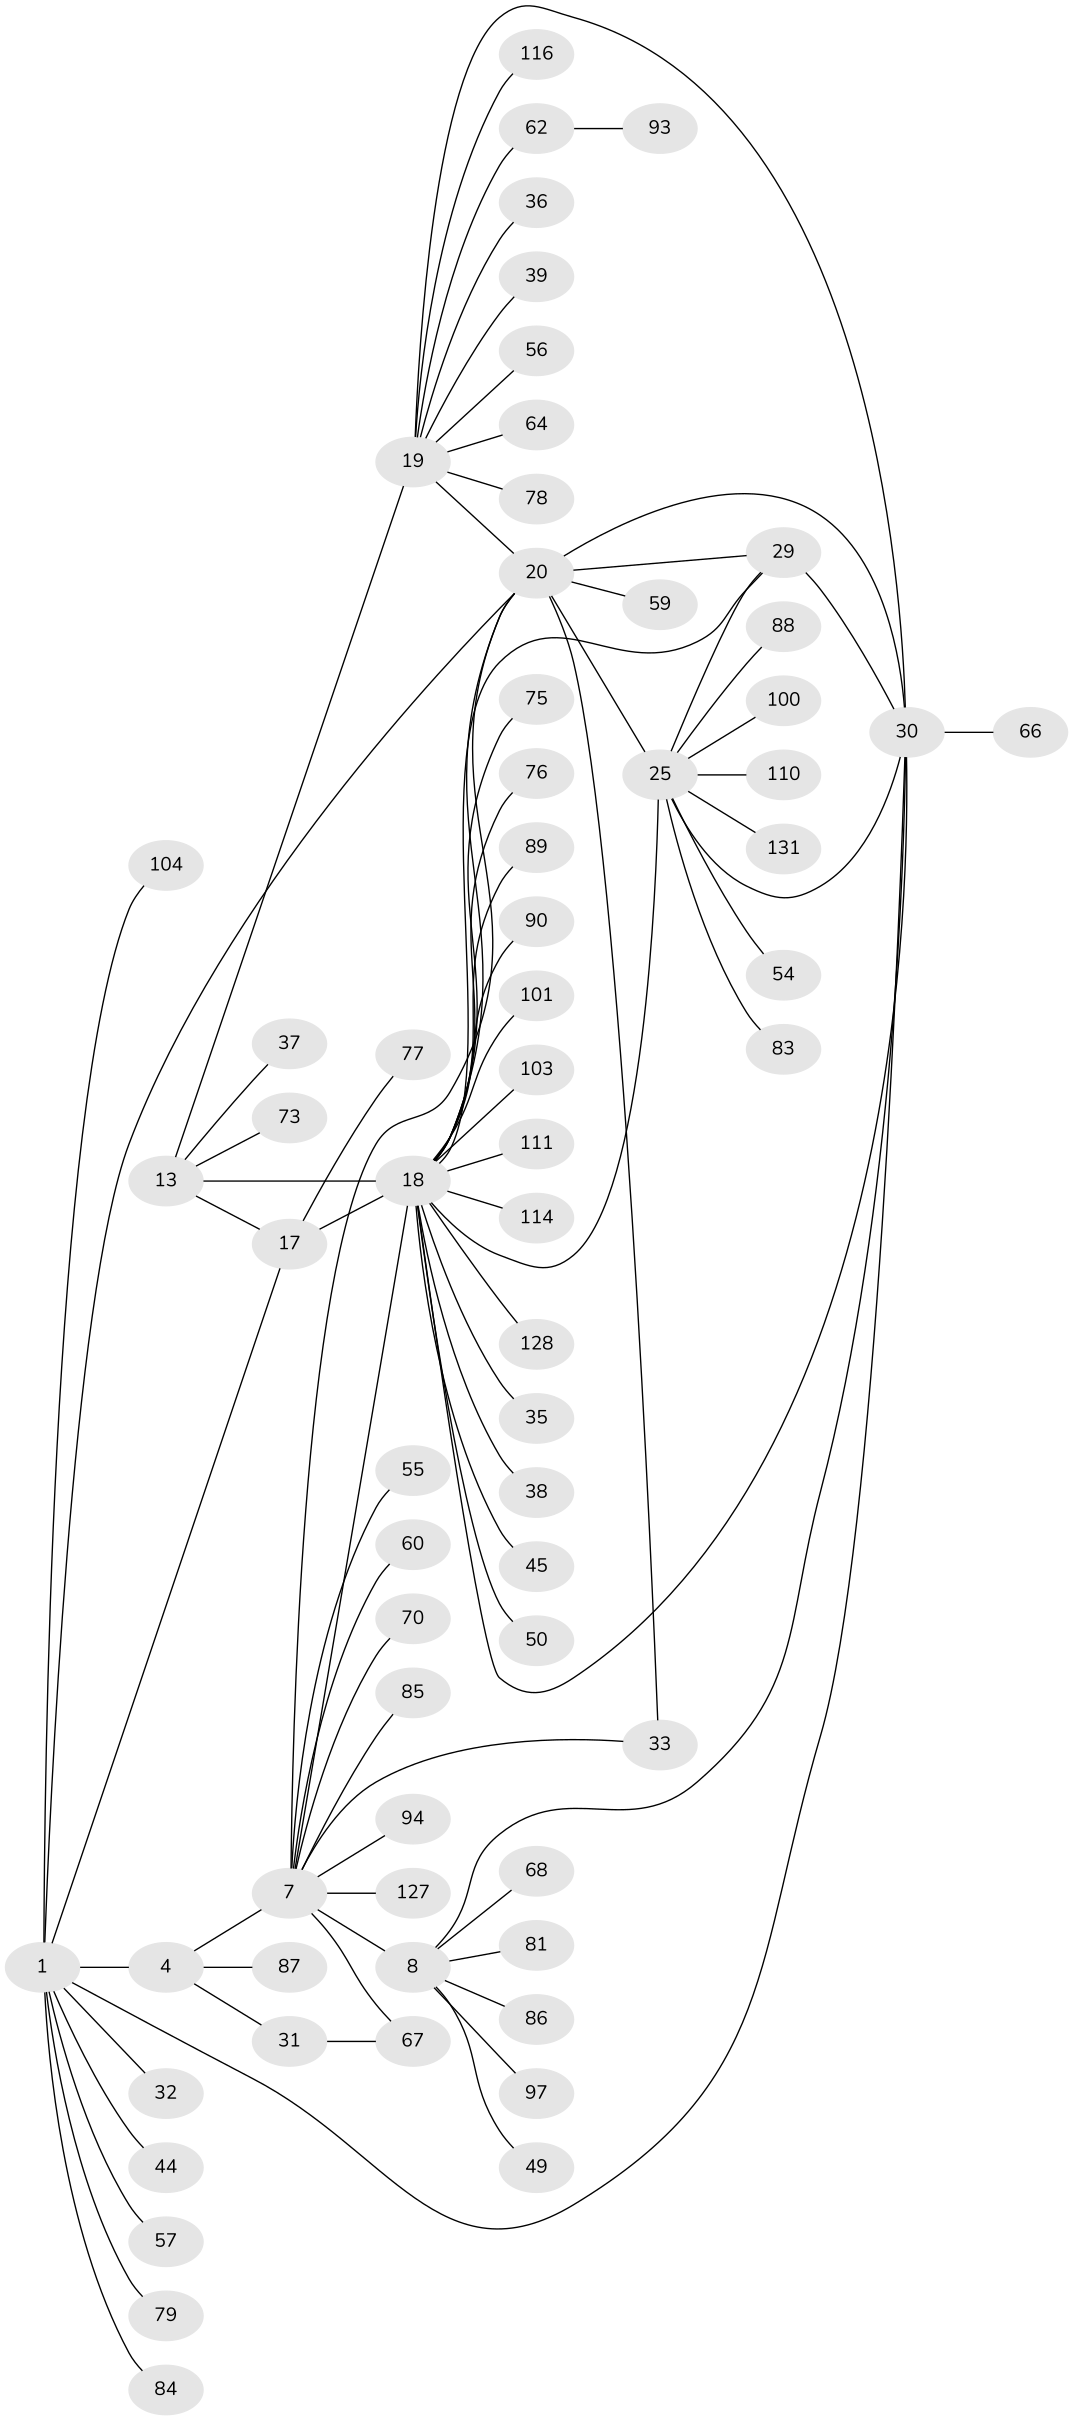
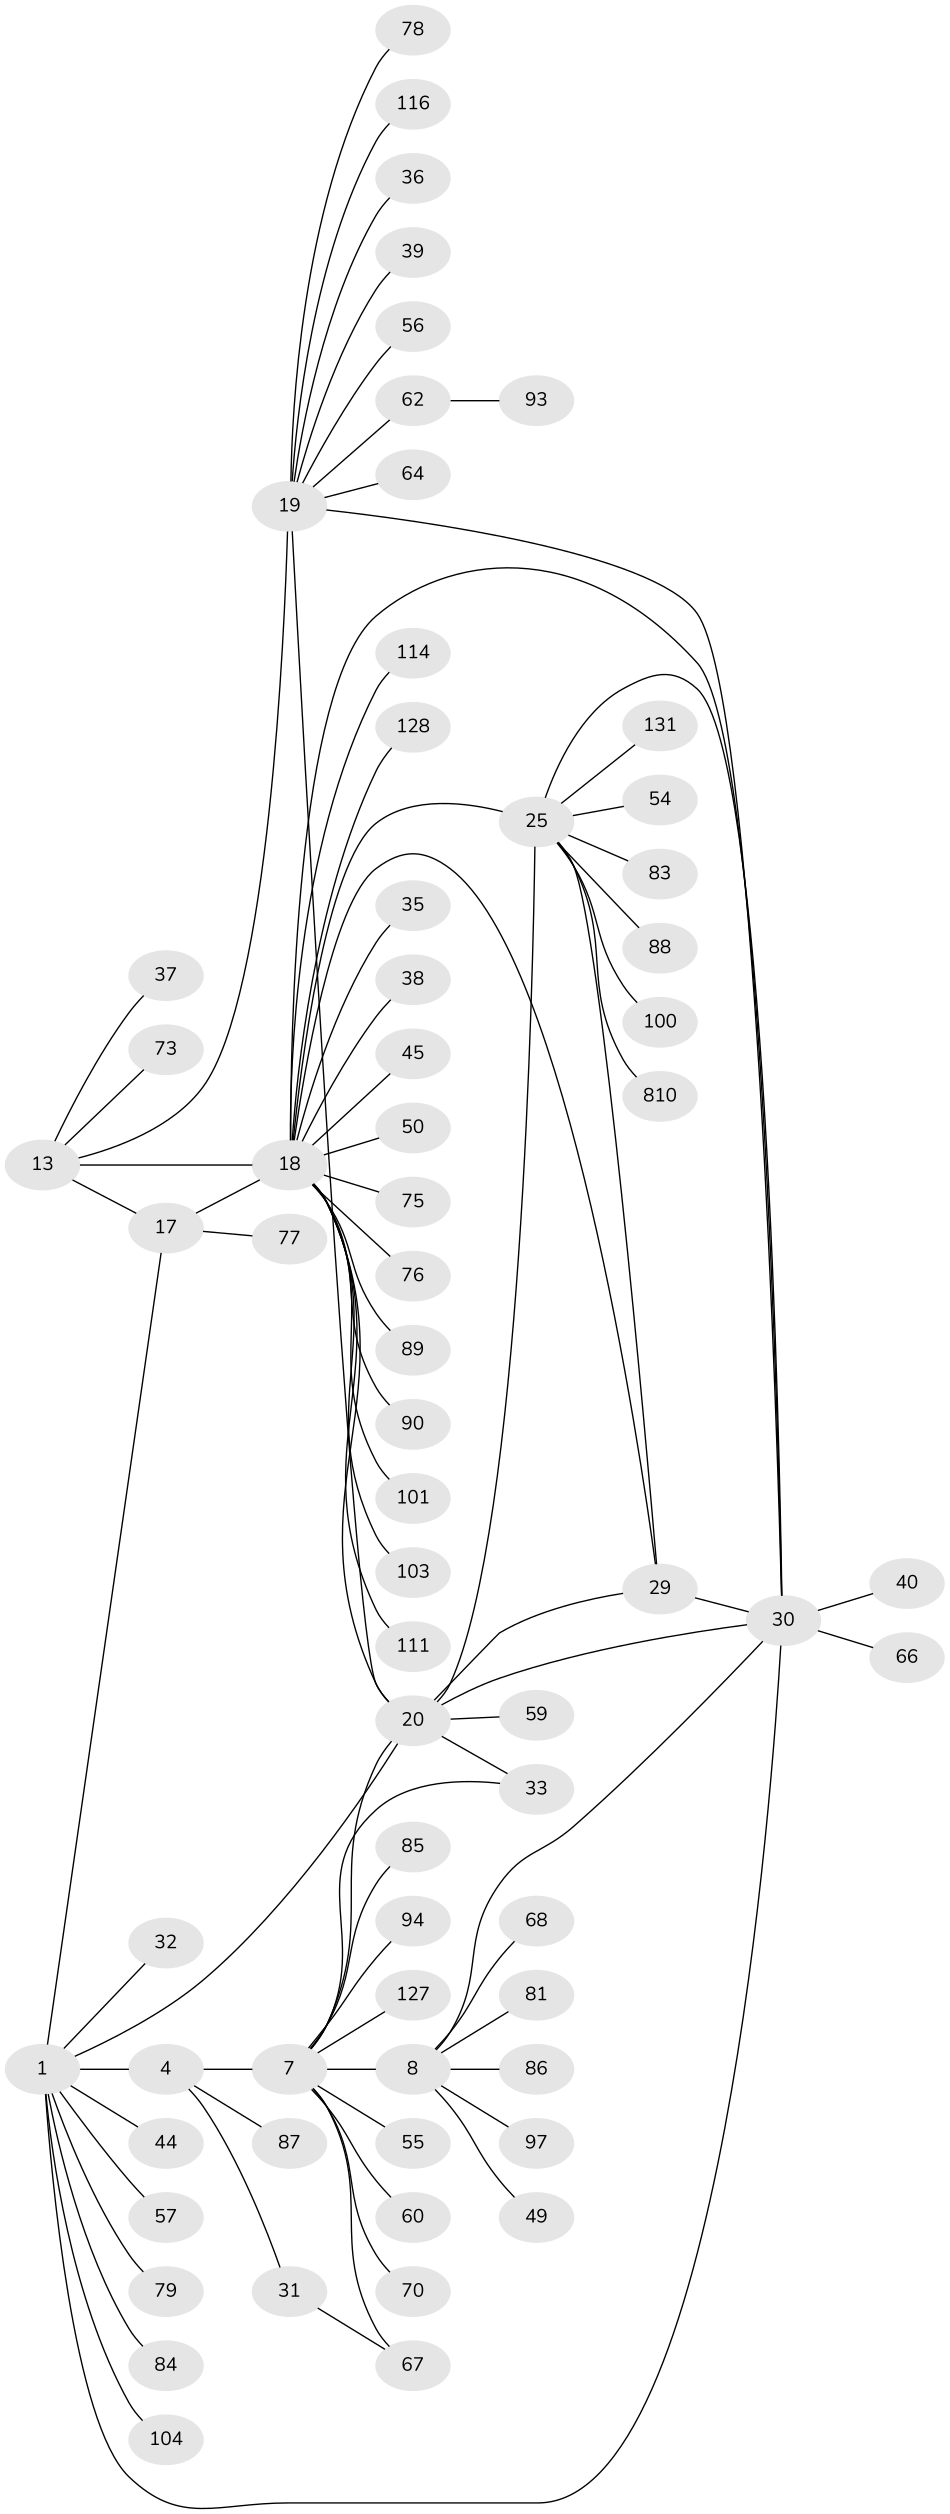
(784, 775) -> (660, 1096)
(351, 1537) -> none
none -> (907, 1584)
